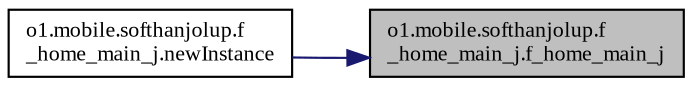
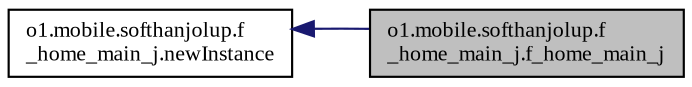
(320, 58) -> (342, 29)
